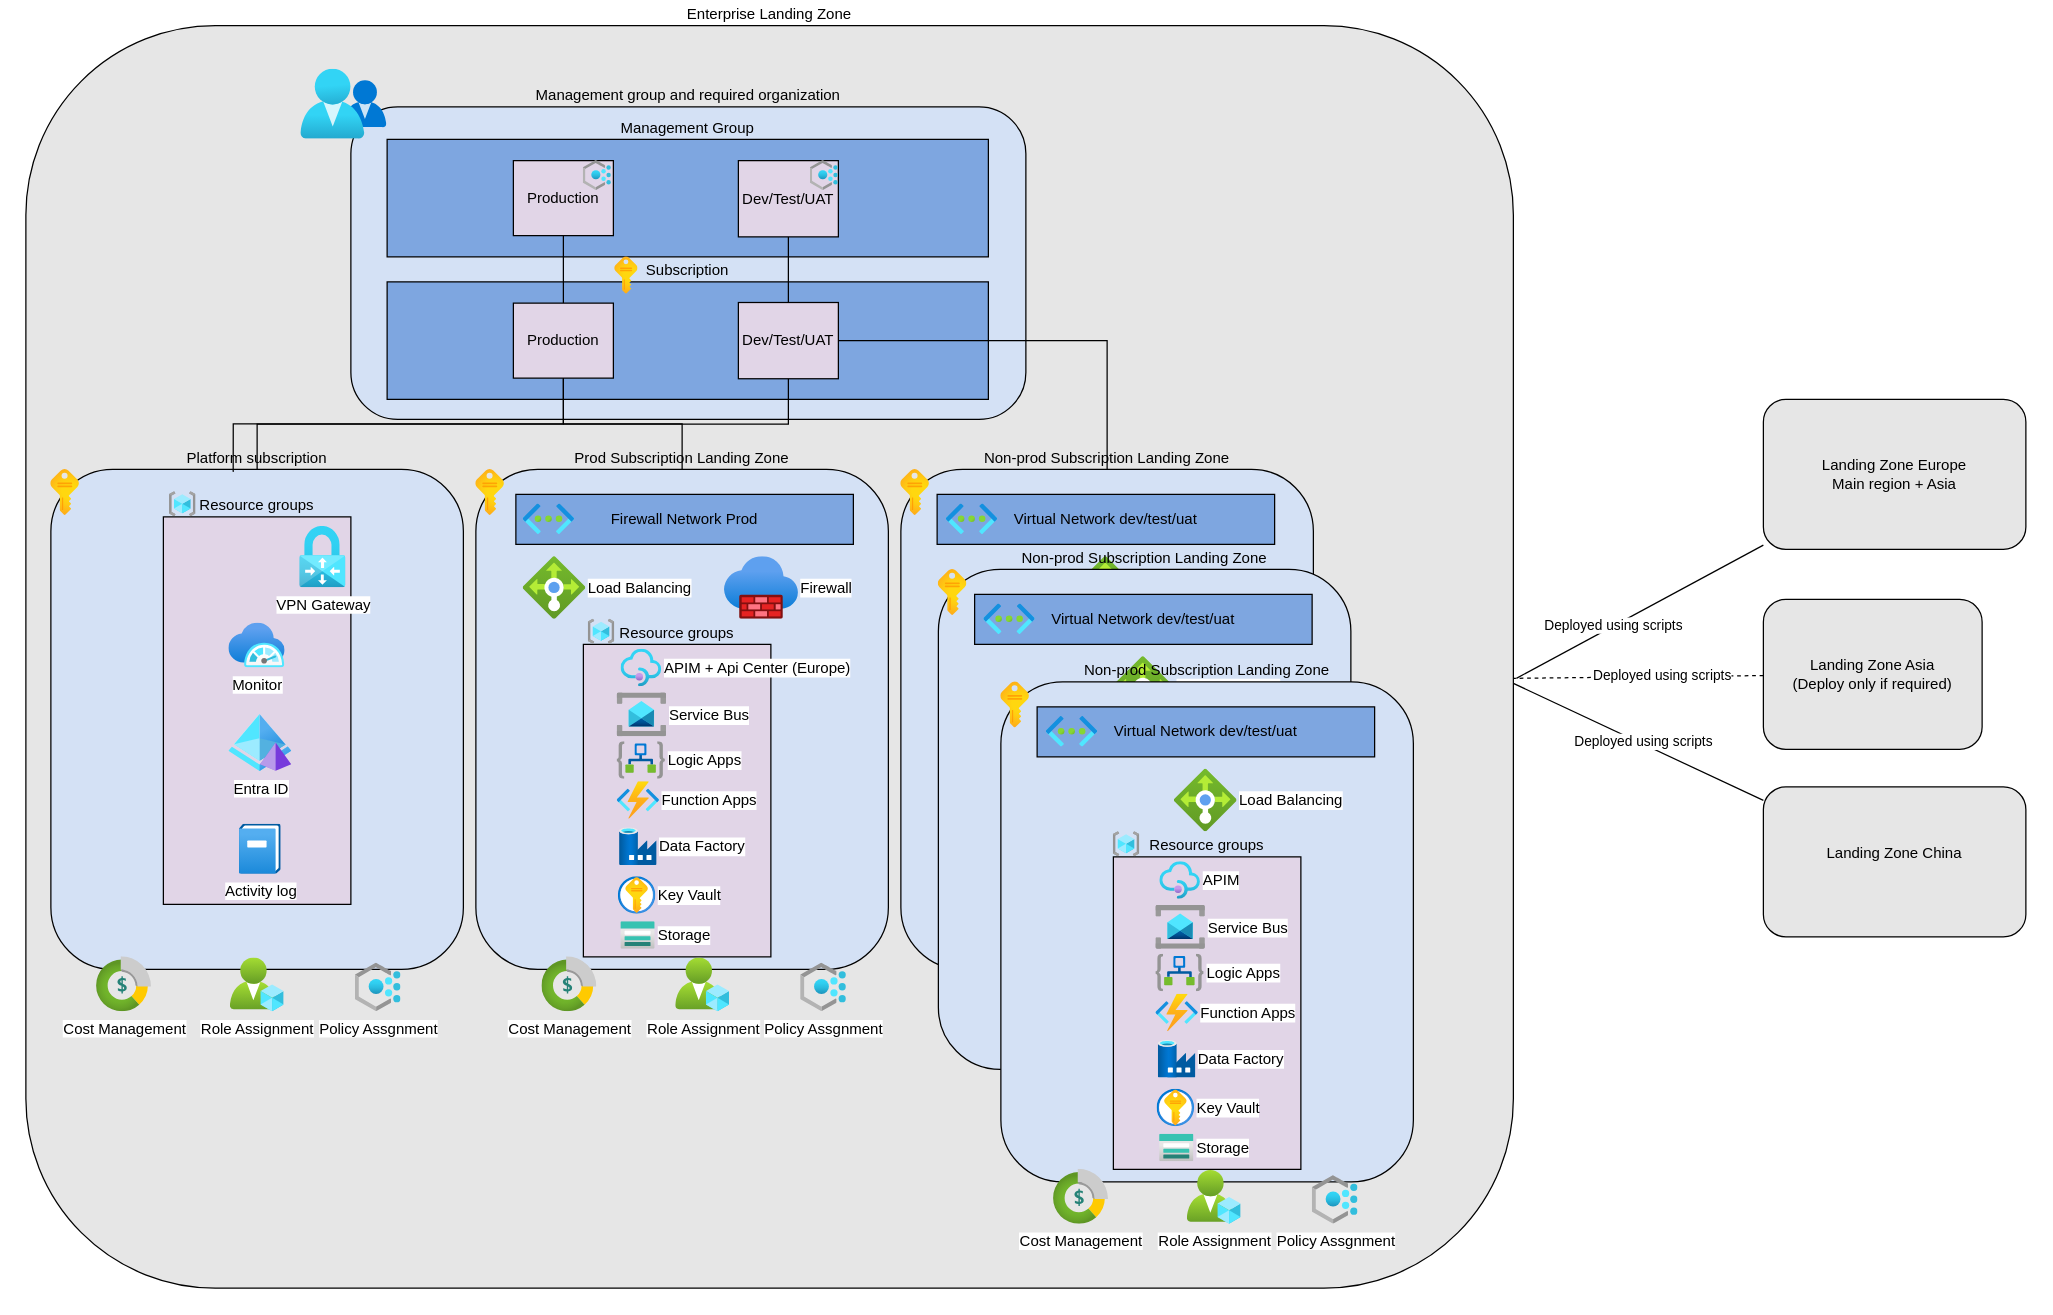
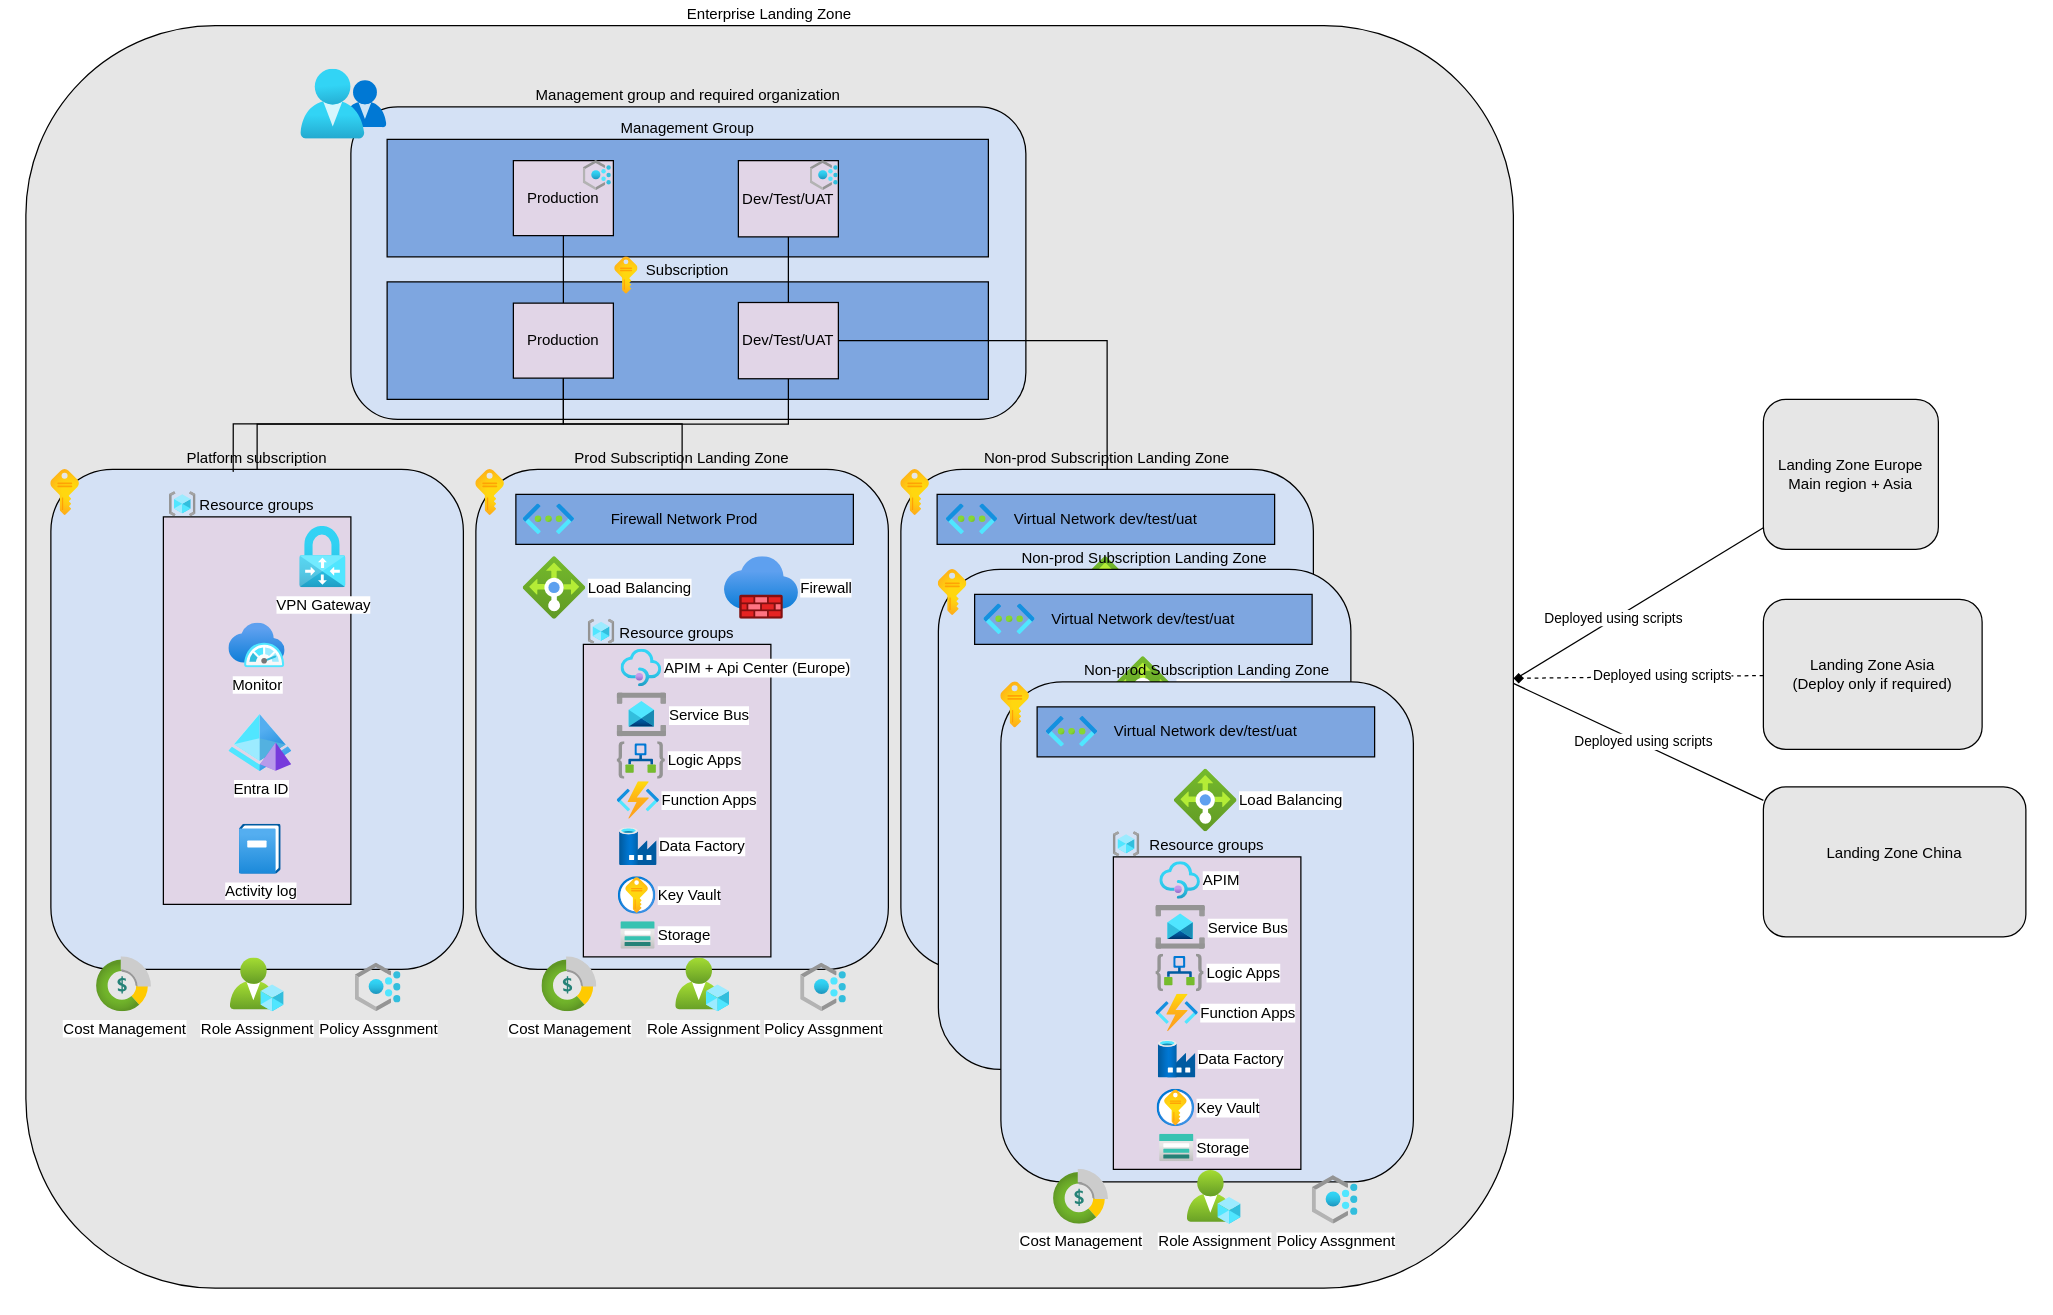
(1894, 474) -> (1851, 474)
(1520, 678) -> (1524, 678)
